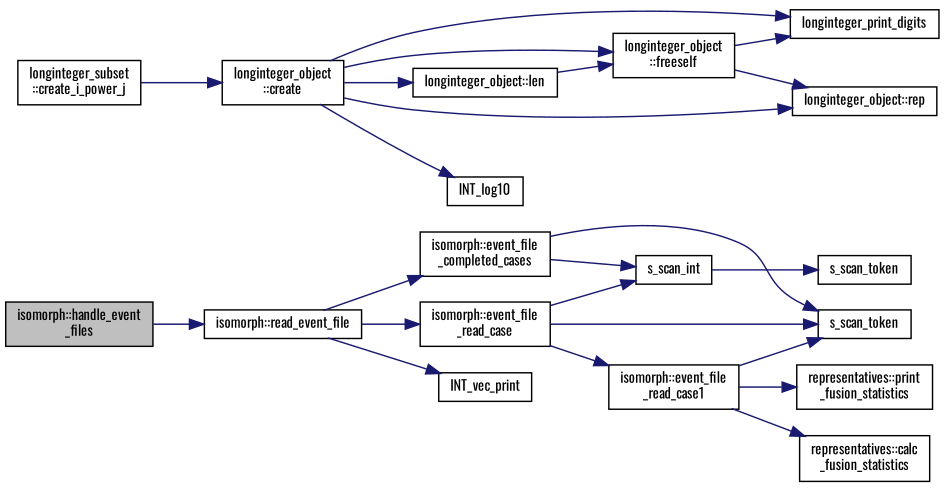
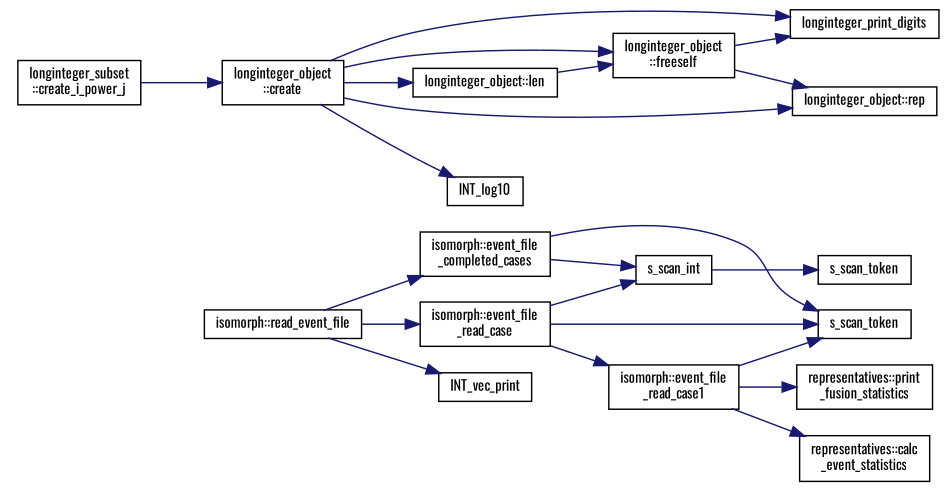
(79, 324) -> none
(865, 459) -> (865, 459)
